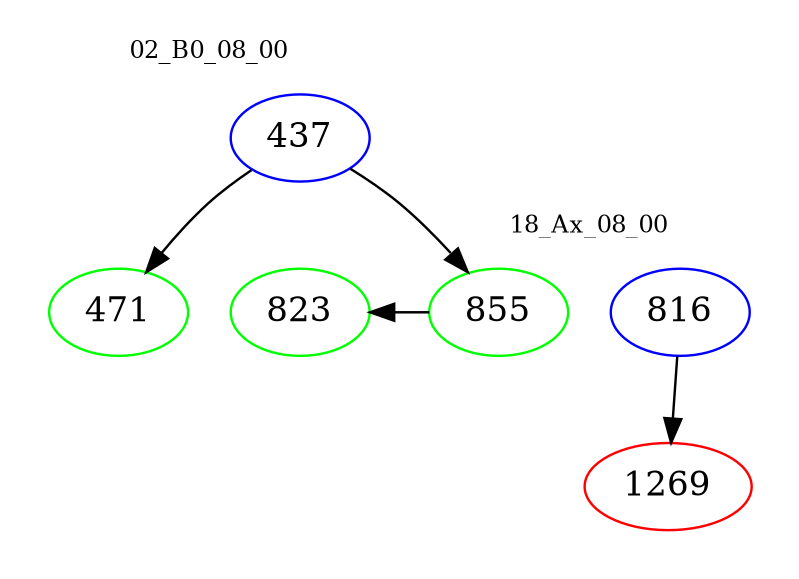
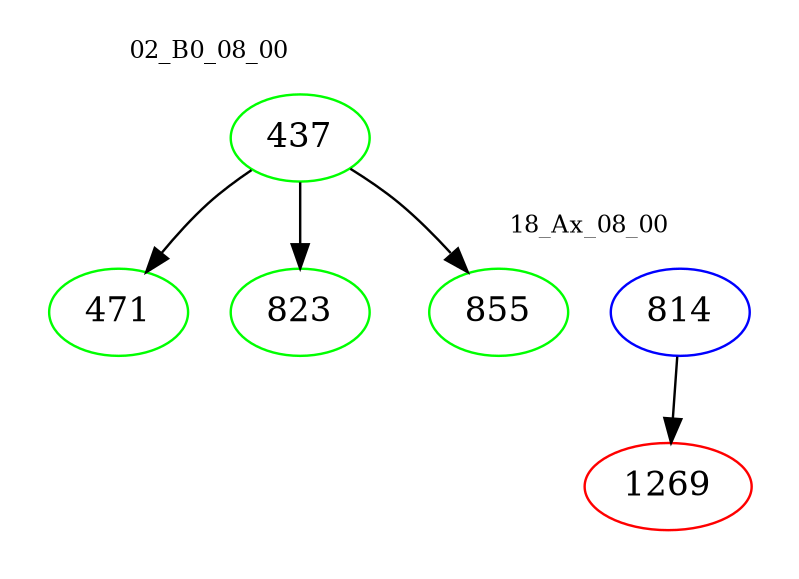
(300, 138) -> (300, 138)
(412, 312) -> (300, 213)
(680, 312) -> (680, 312)
